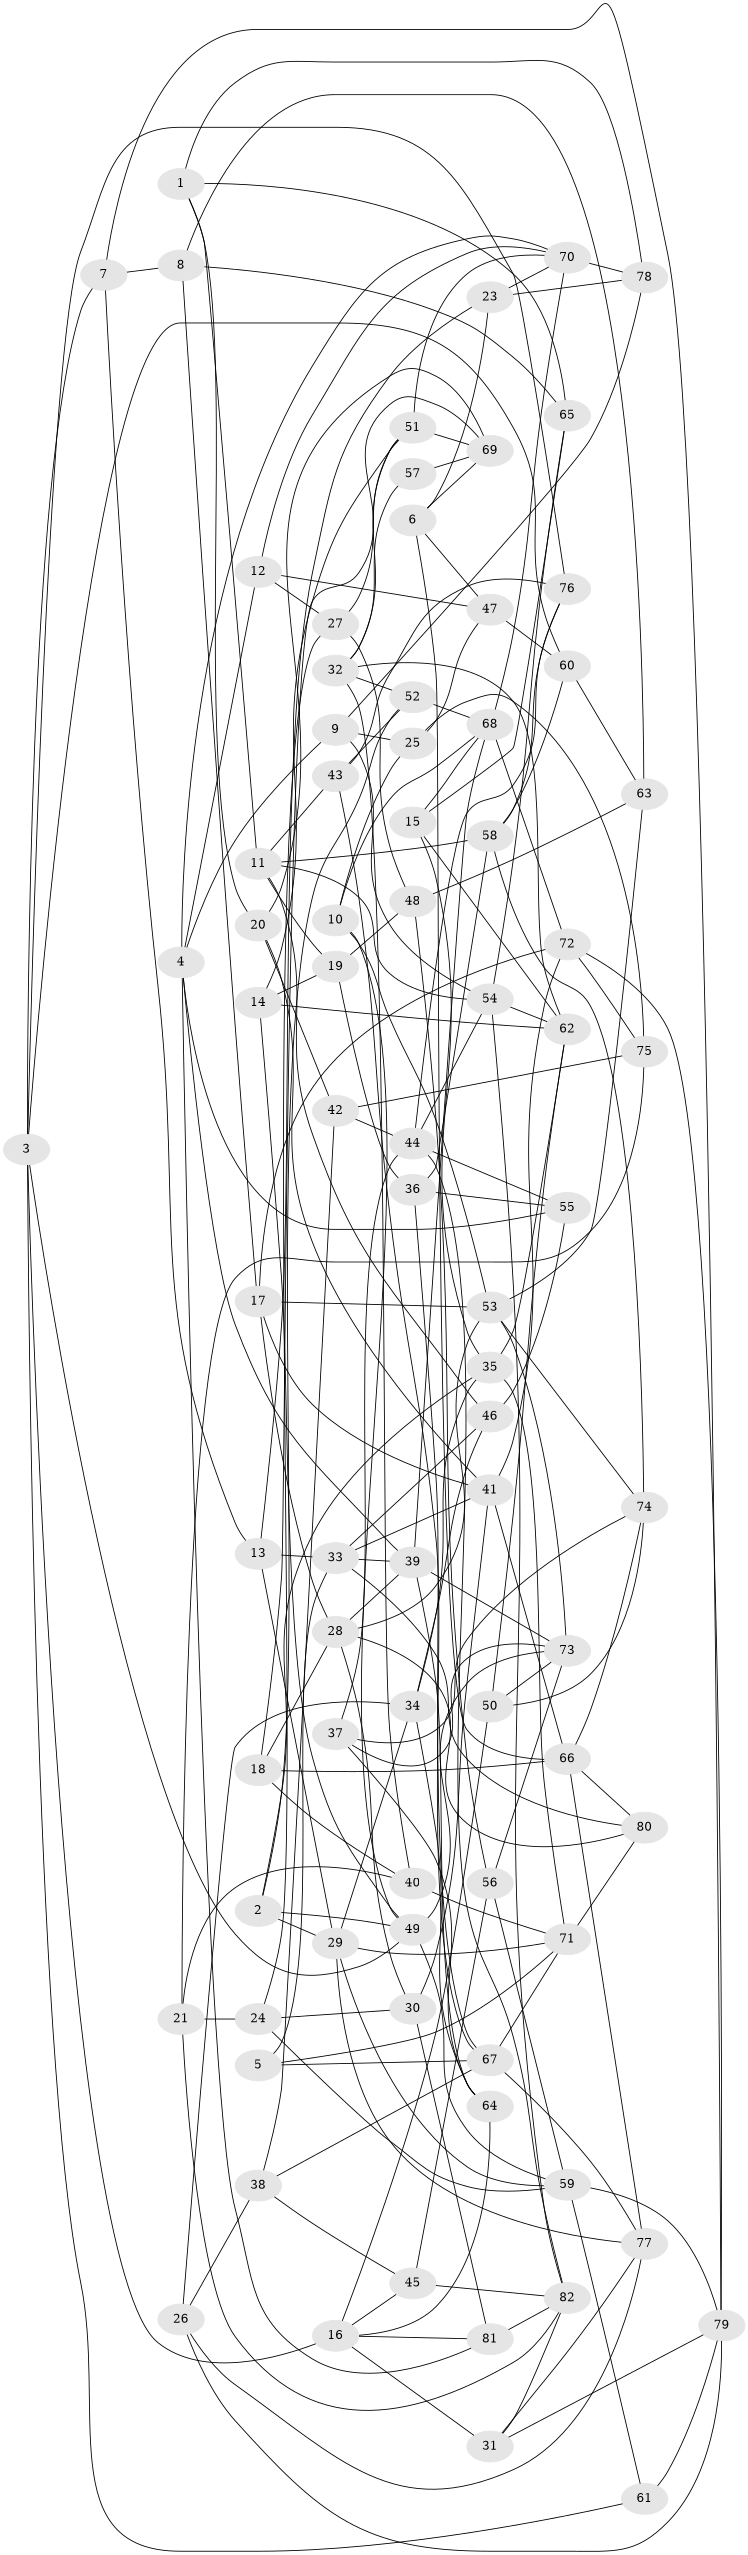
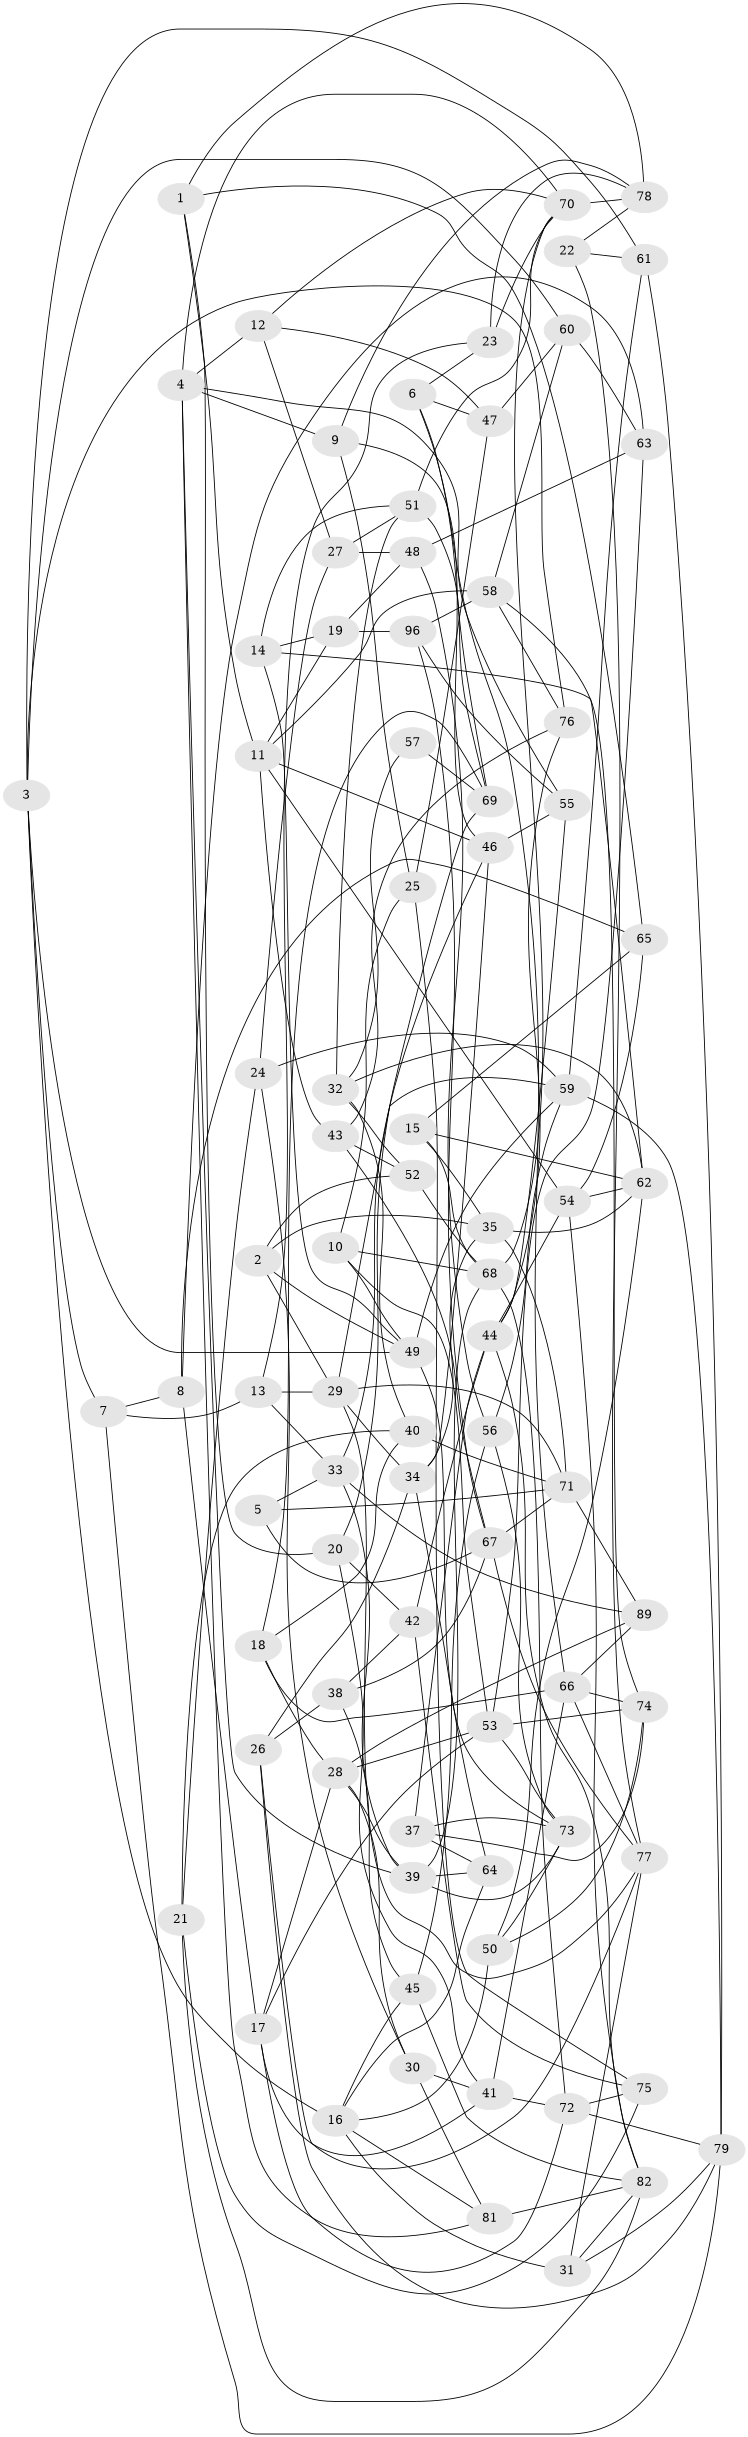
none -> (567, 251)
(384, 913) -> (456, 683)
(413, 1190) -> (413, 632)
(410, 1526) -> none
(645, 1828) -> (645, 1615)
